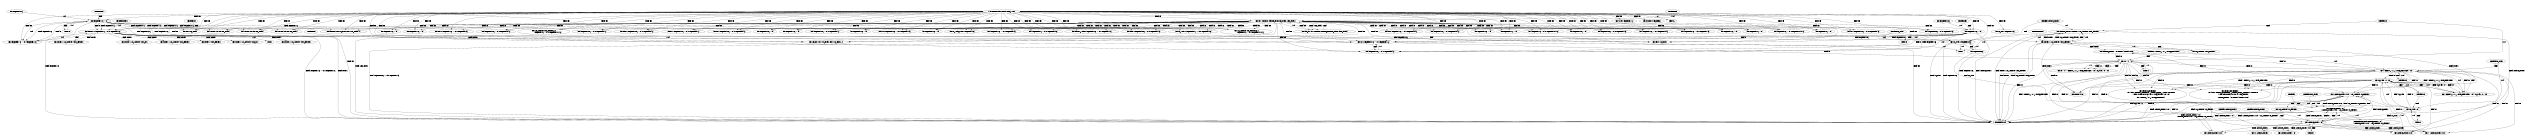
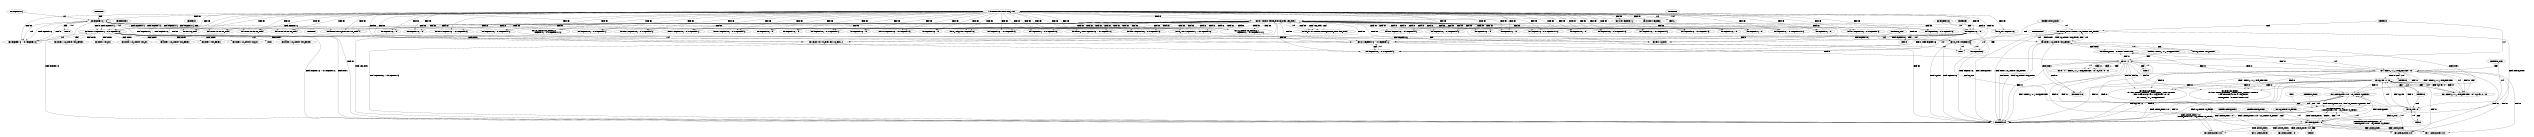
(1658, 16) -> (1658, 16)
none -> (1805, 24)
none -> (103, 42)
(1968, 47) -> (1990, 41)
(2116, 57) -> (2123, 56)
(2152, 74) -> none
(2291, 94) -> (2291, 94)
(2310, 94) -> (2310, 94)
(2309, 101) -> none
(2396, 112) -> none
